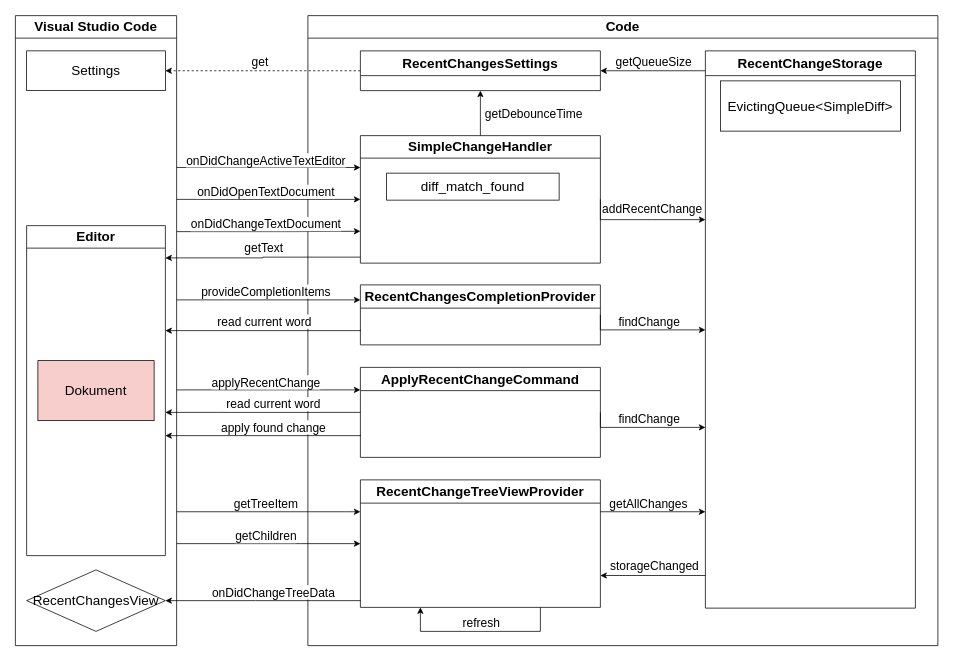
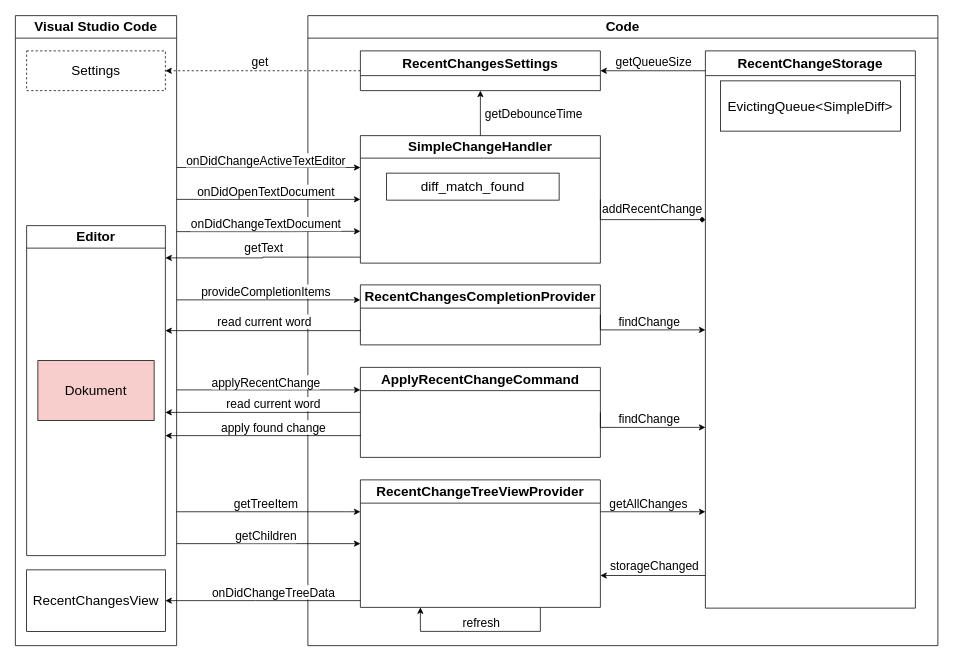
(96, 71) -> (96, 71)
(699, 219) -> (698, 219)
(96, 600) -> (96, 600)
